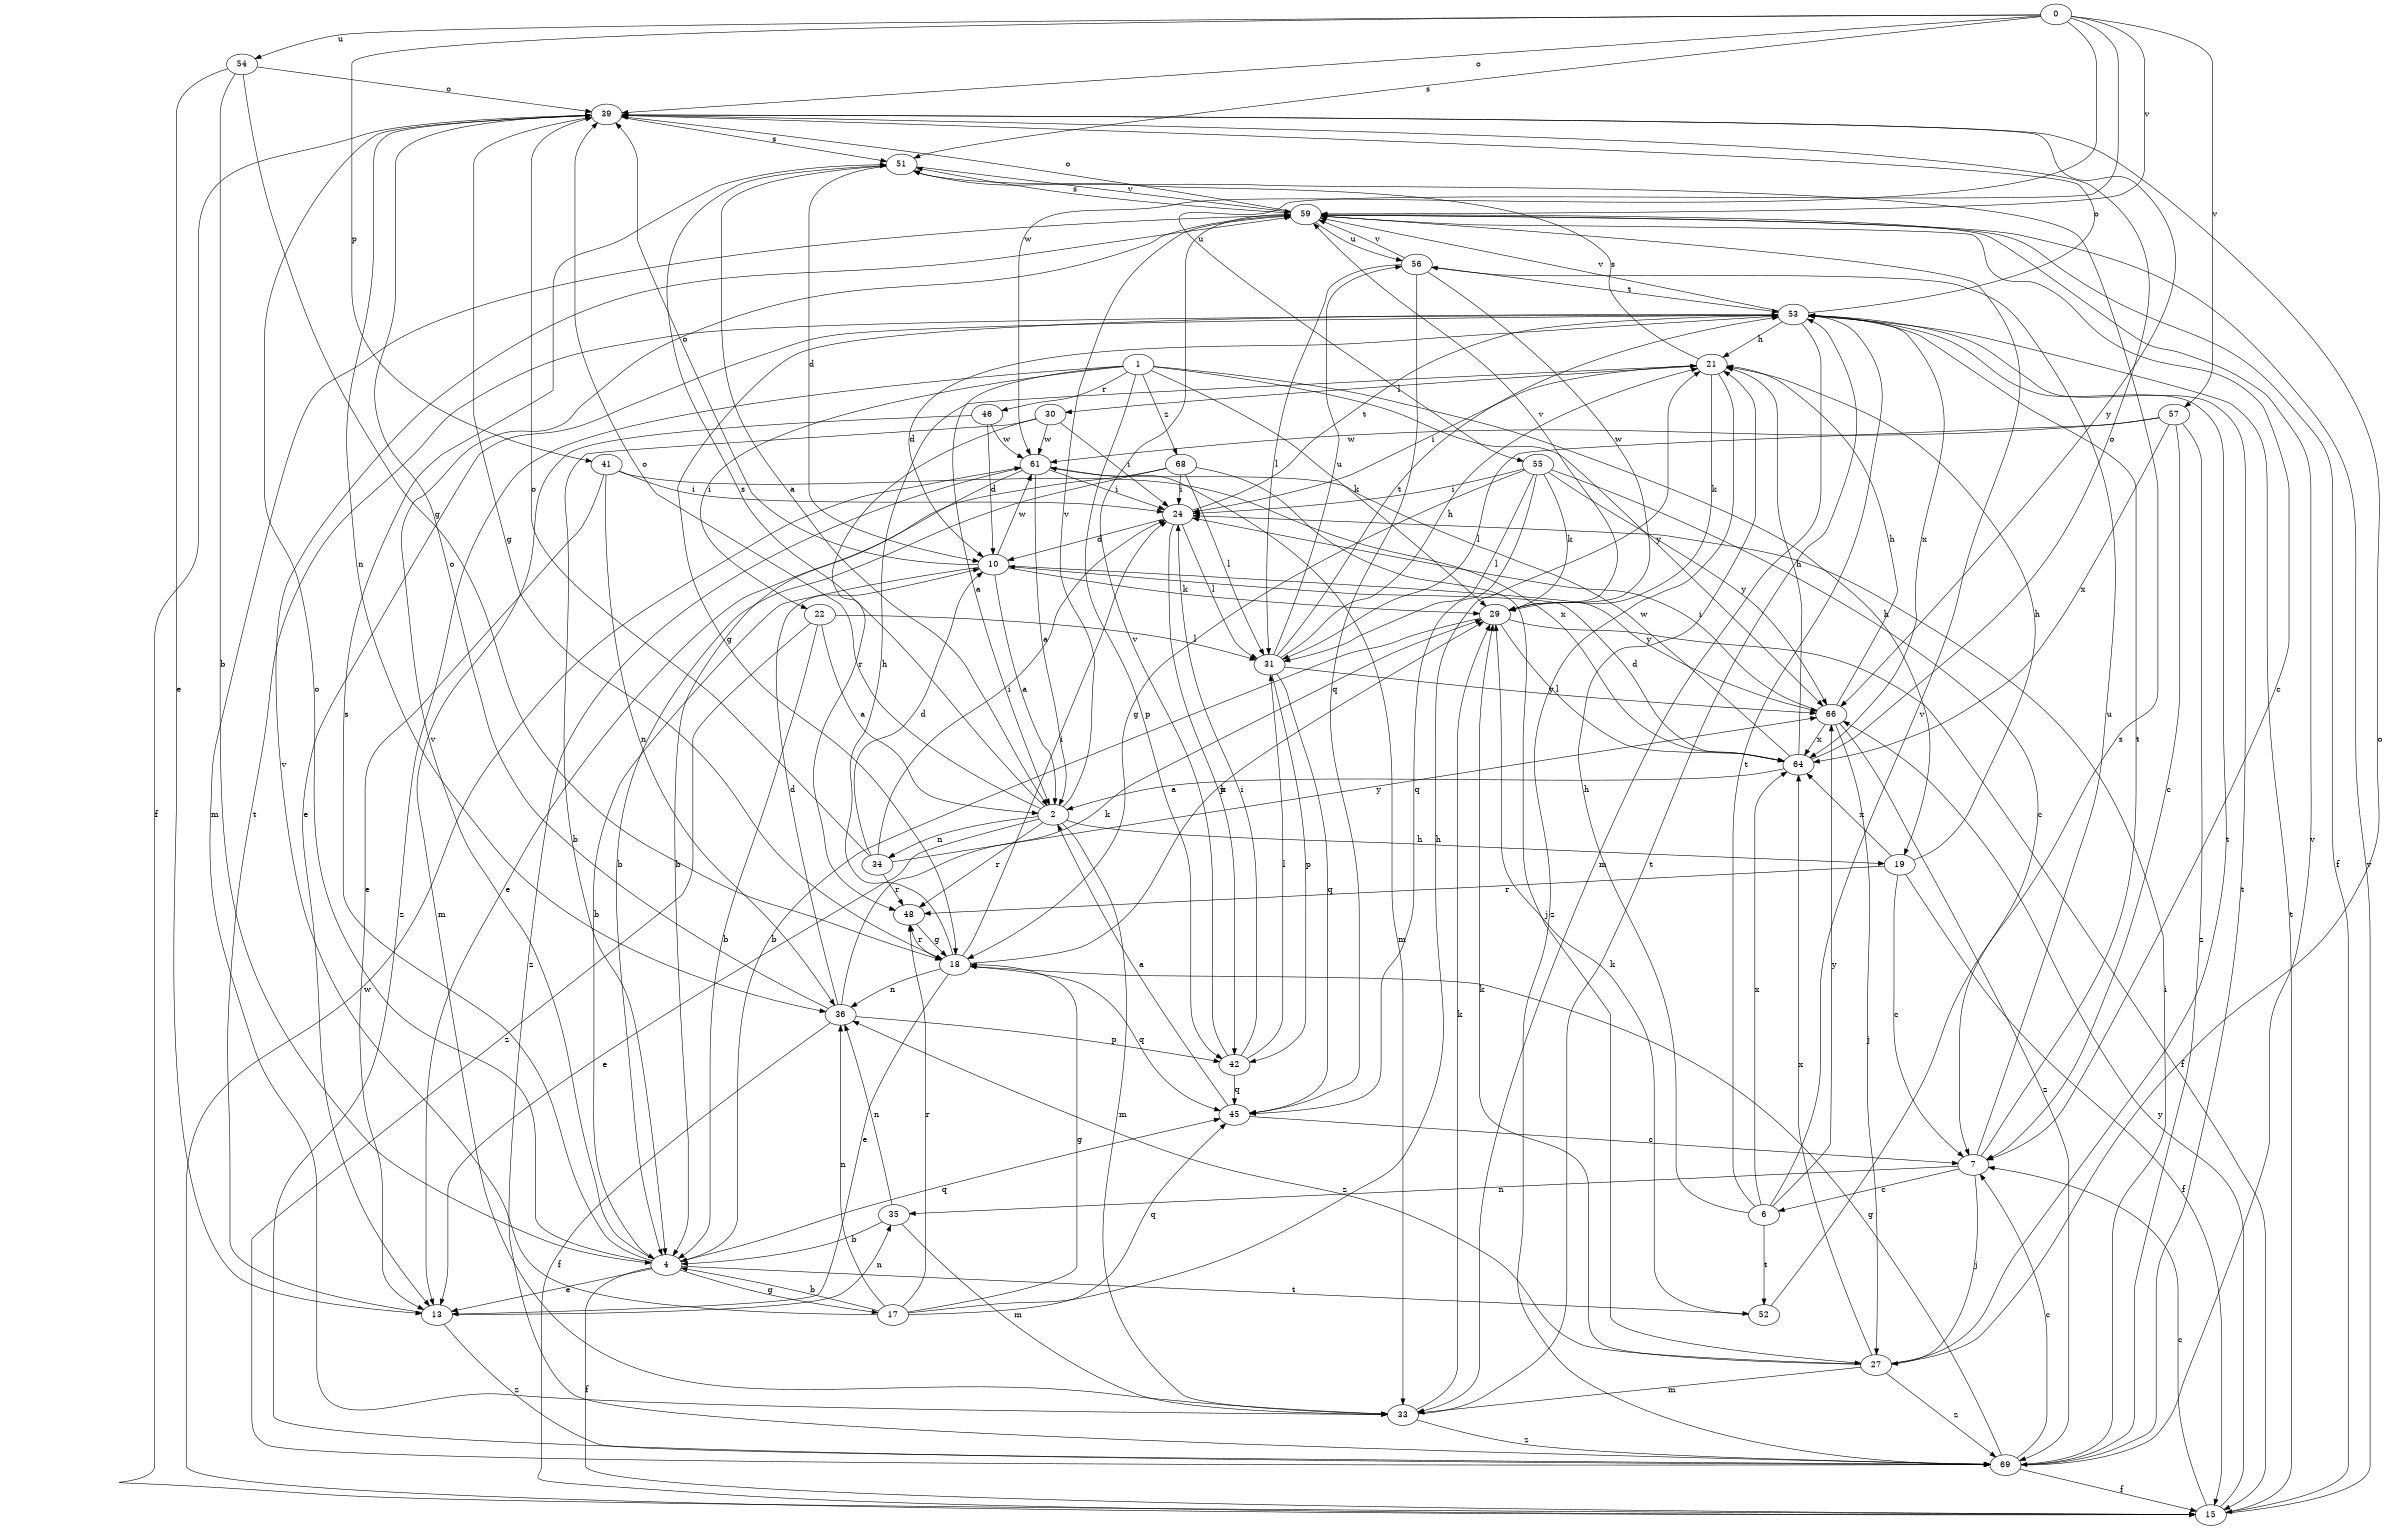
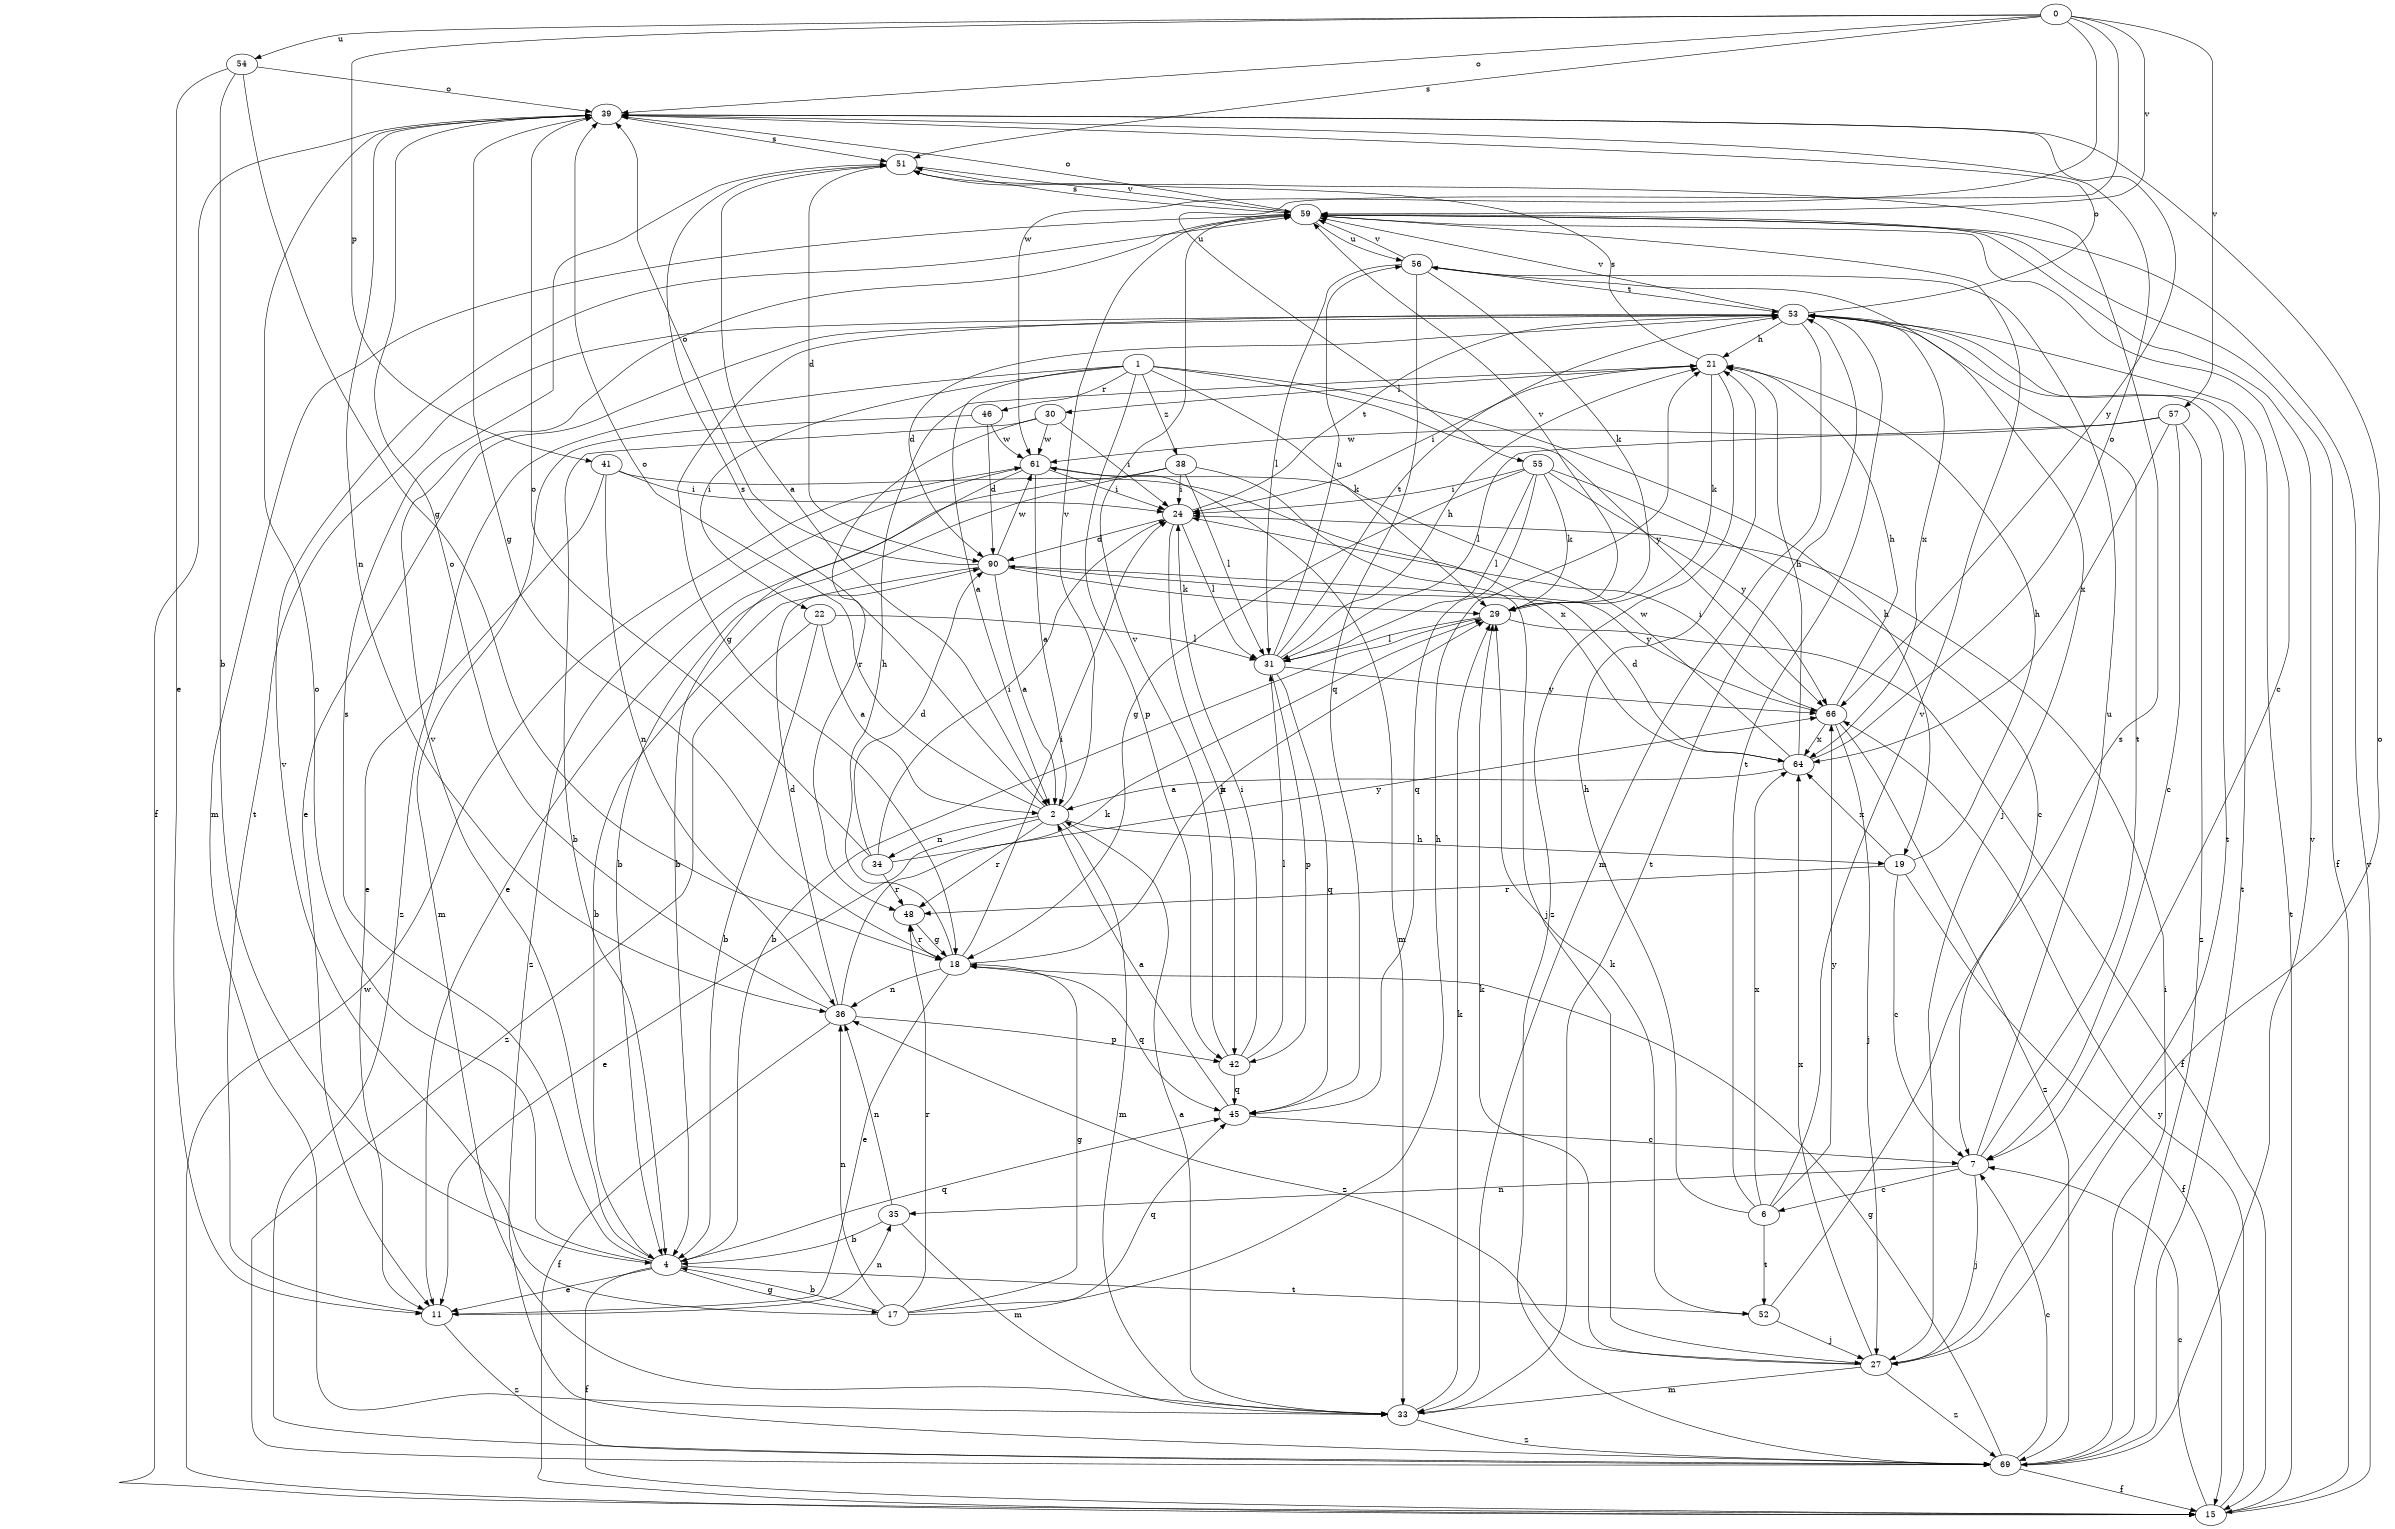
(1619, 440) -> (1619, 440)
(1181, 465) -> (1181, 465)
none -> (2083, 550)
(994, 565) -> (994, 565)
(1616, 740) -> (1384, 636)
none -> (1189, 1174)
(437, 1315) -> (437, 1315)
none -> (1817, 1339)
